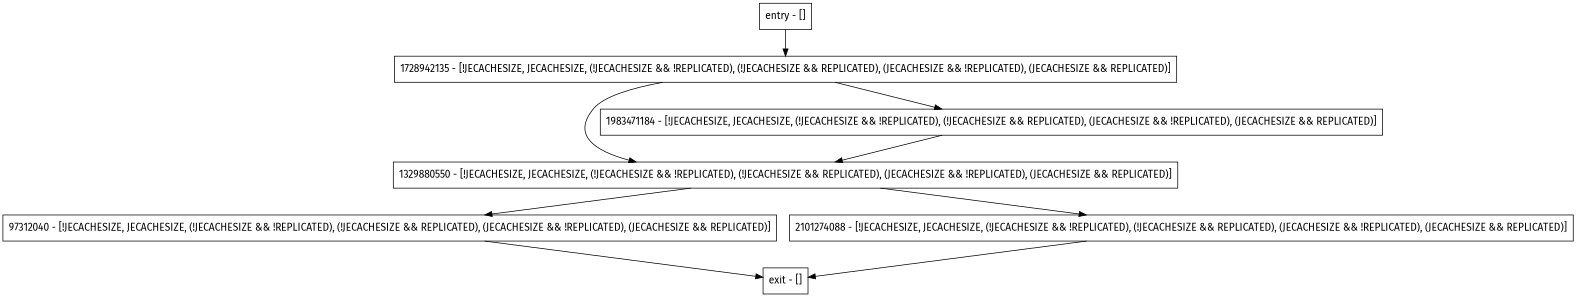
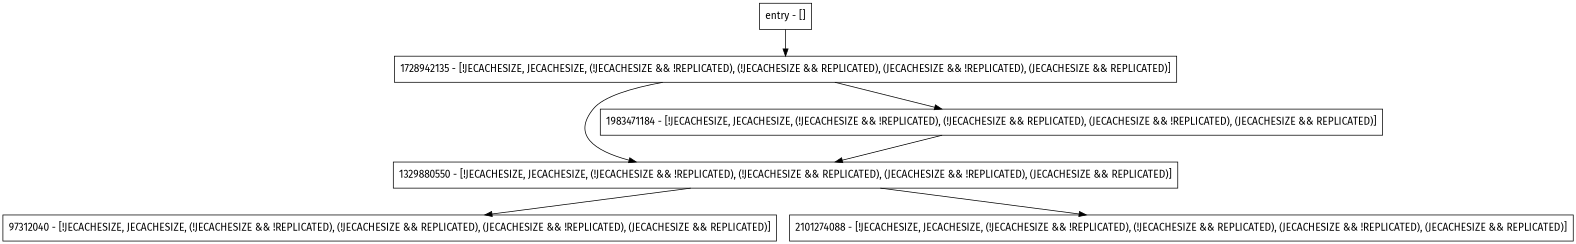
(786, 281) -> none
